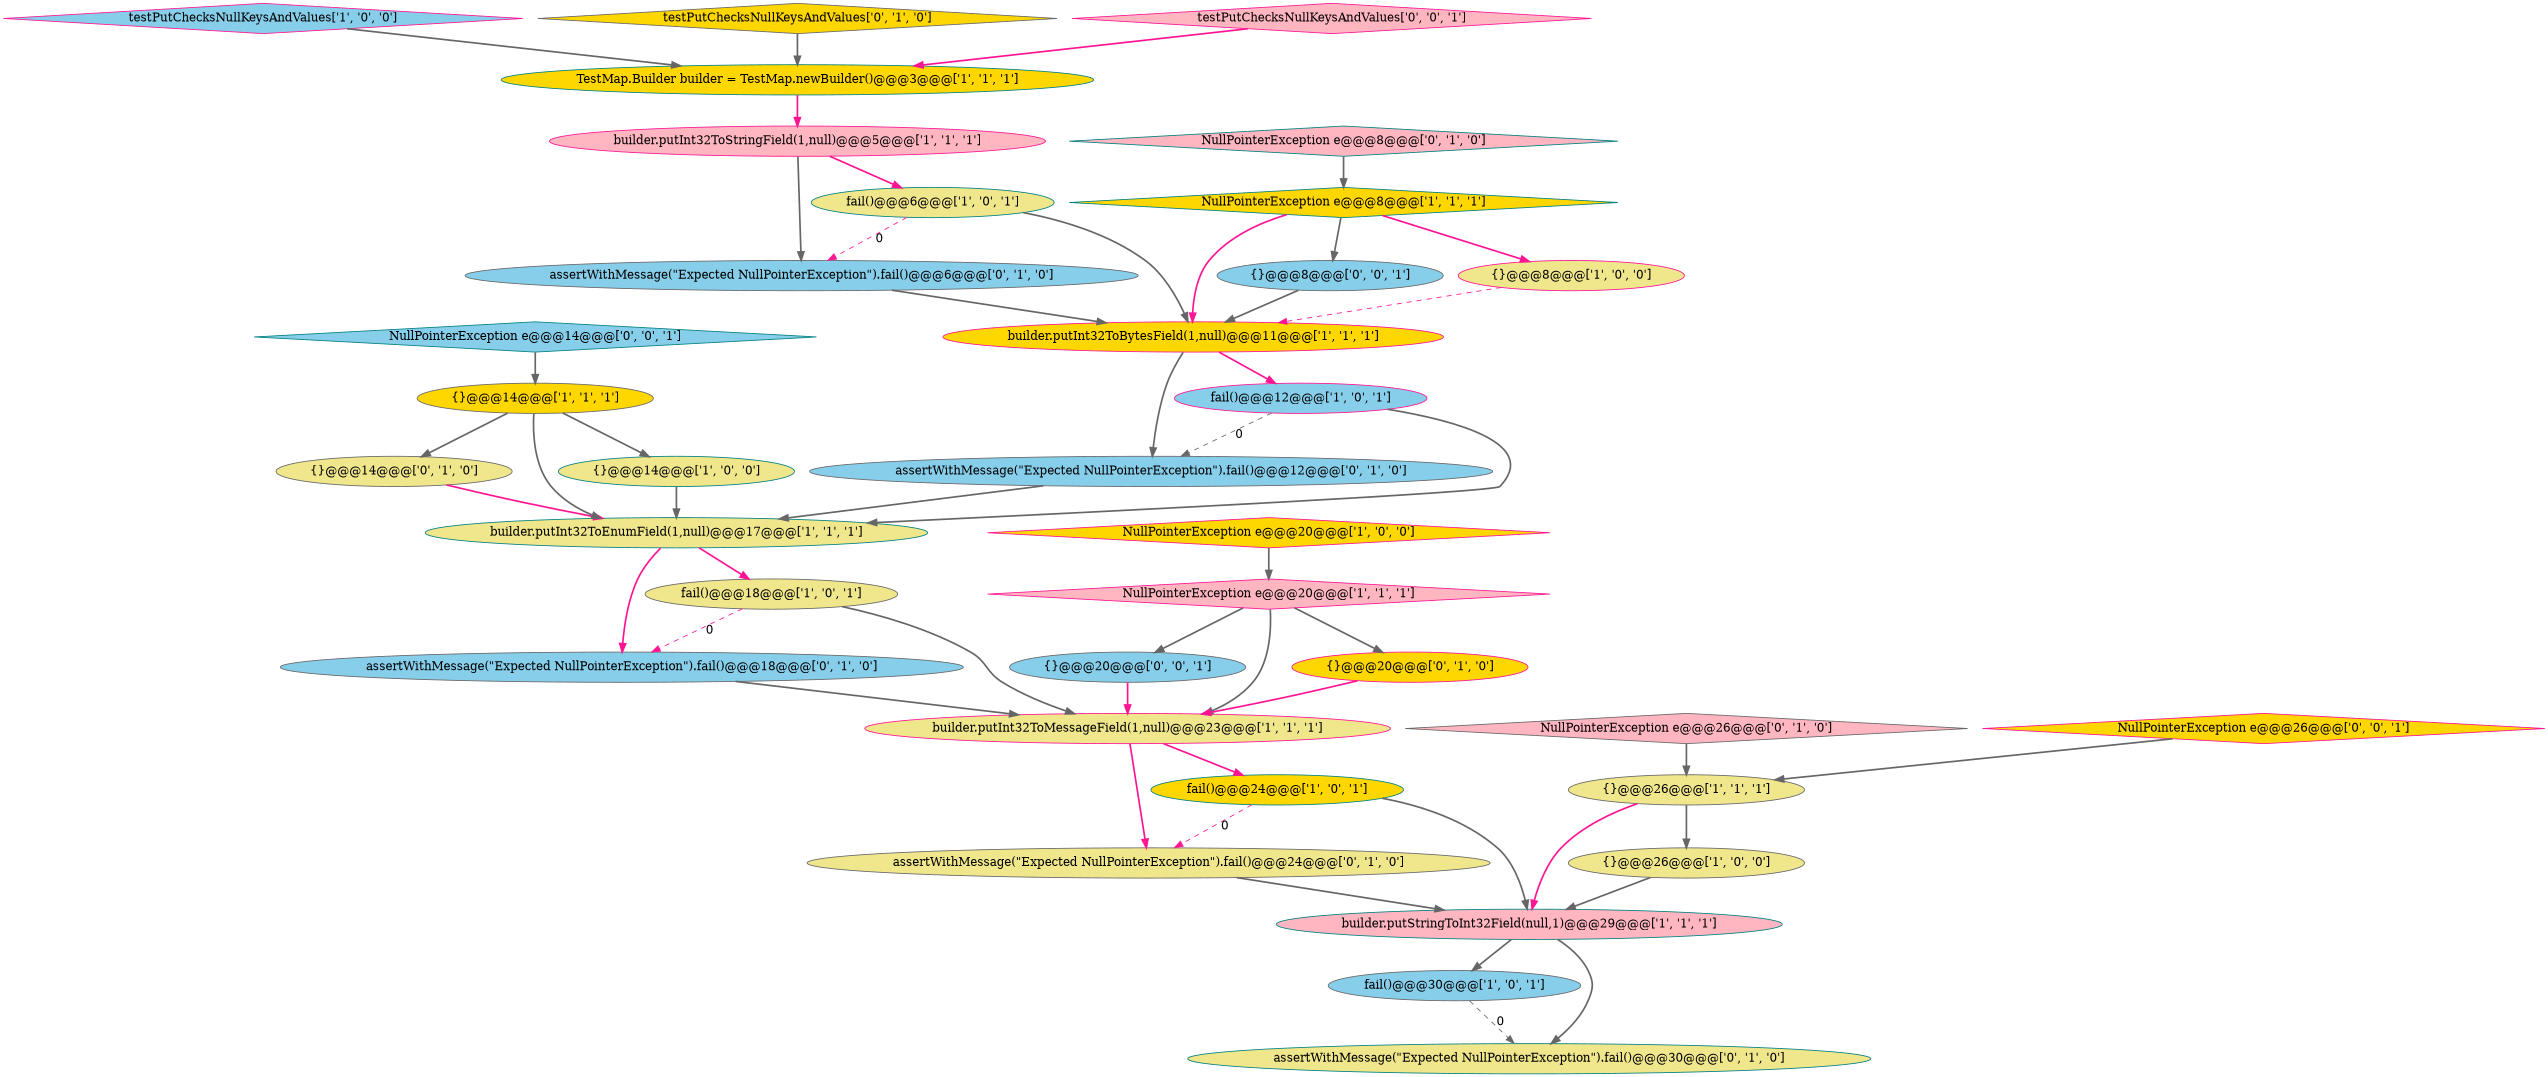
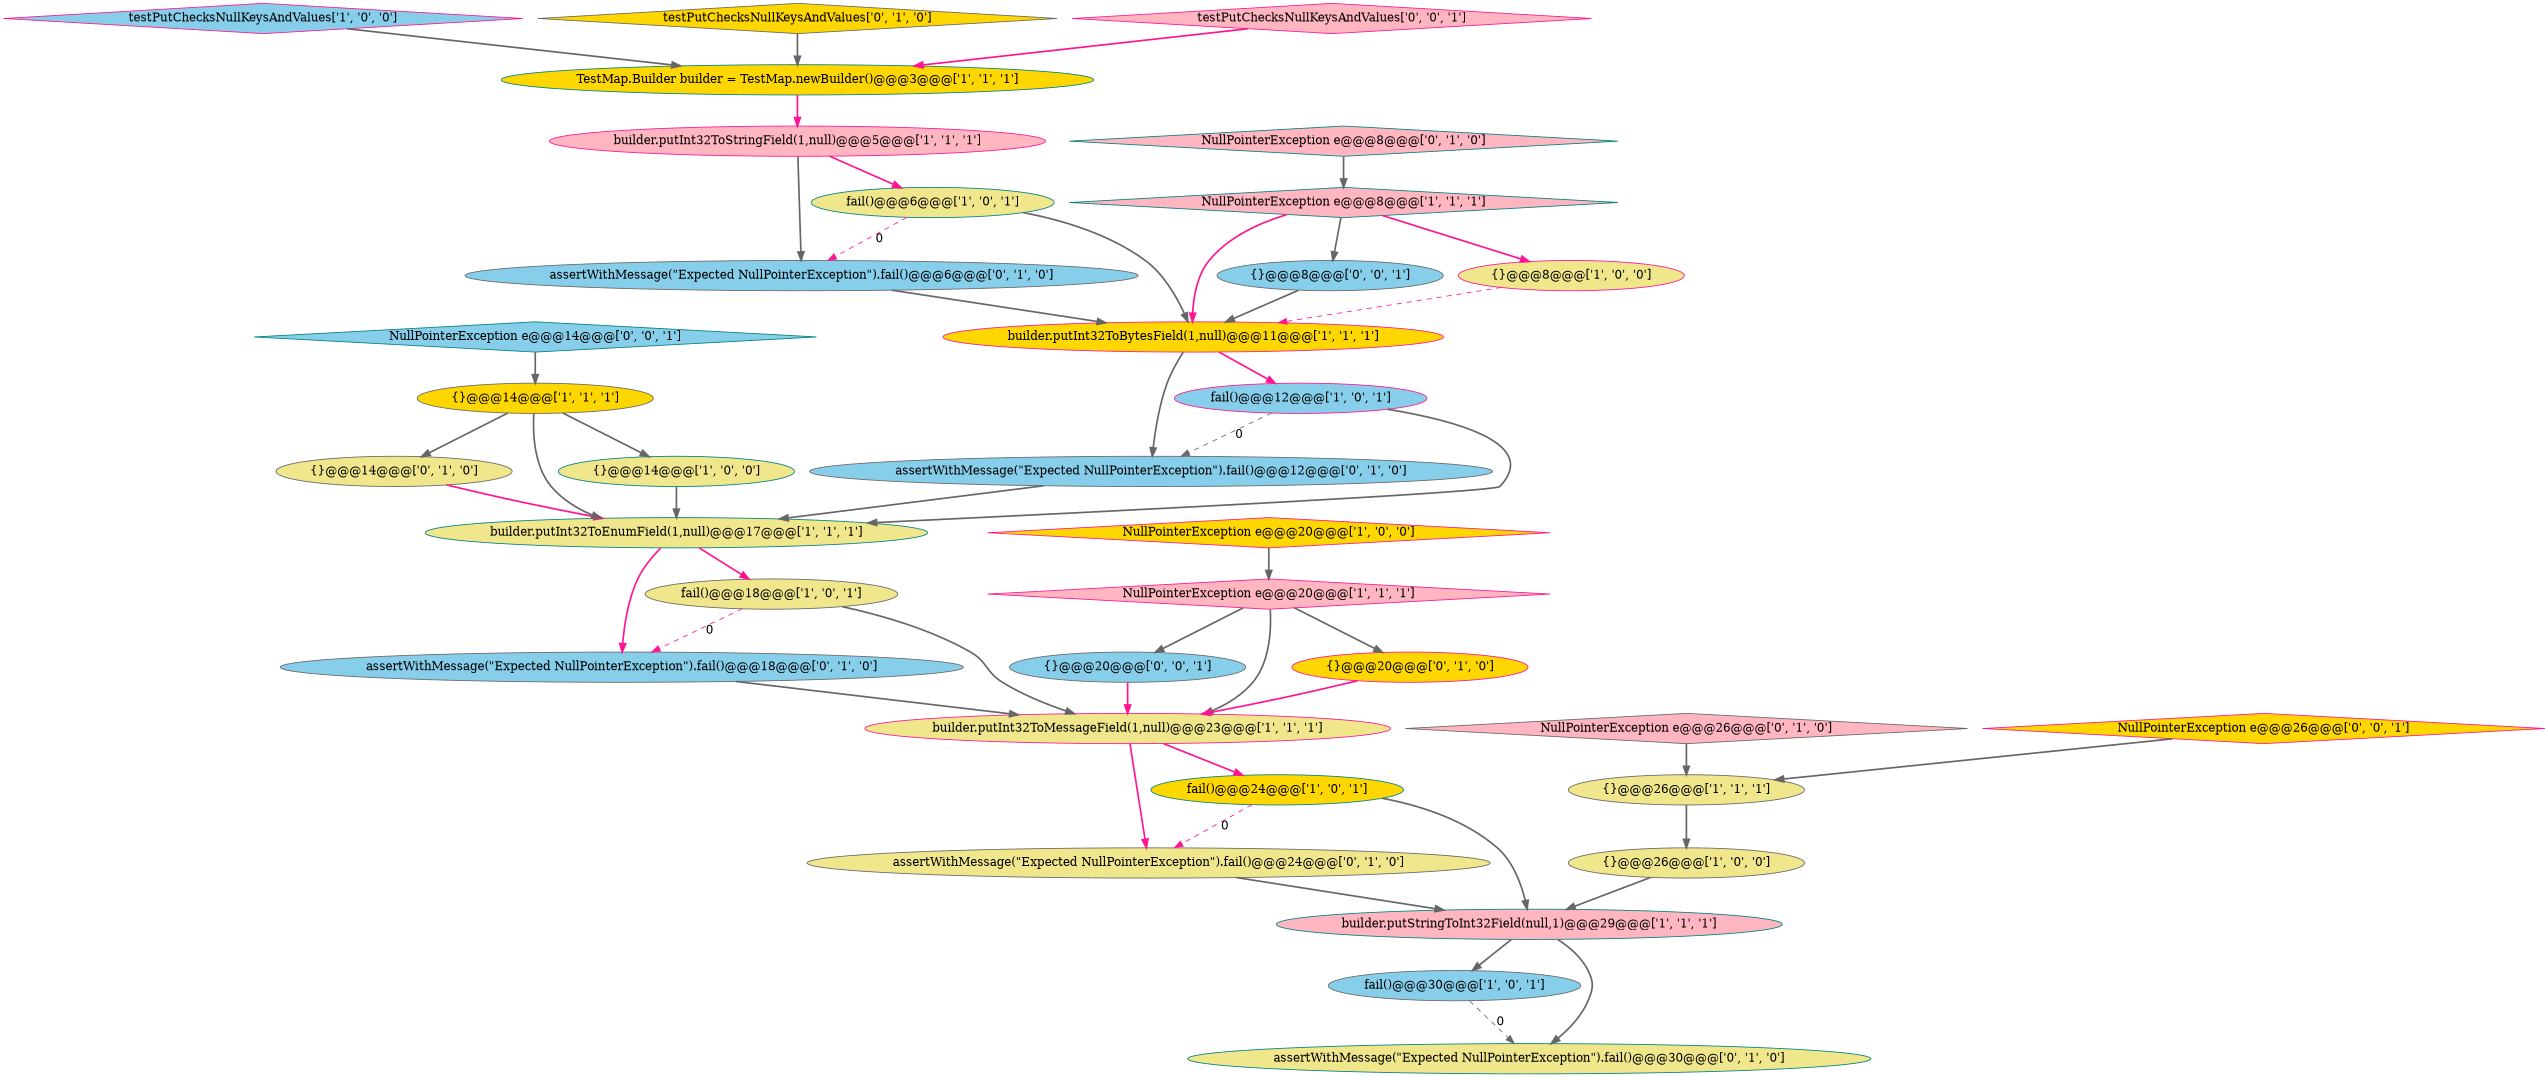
(1344, 203) -> (1344, 203)
(1572, 838) -> none
